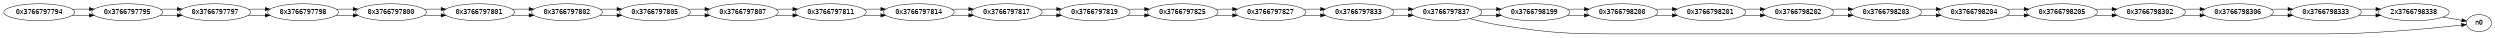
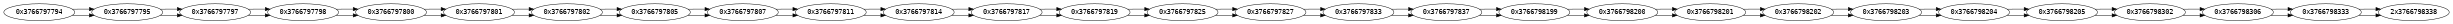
(2479, 23) -> none
